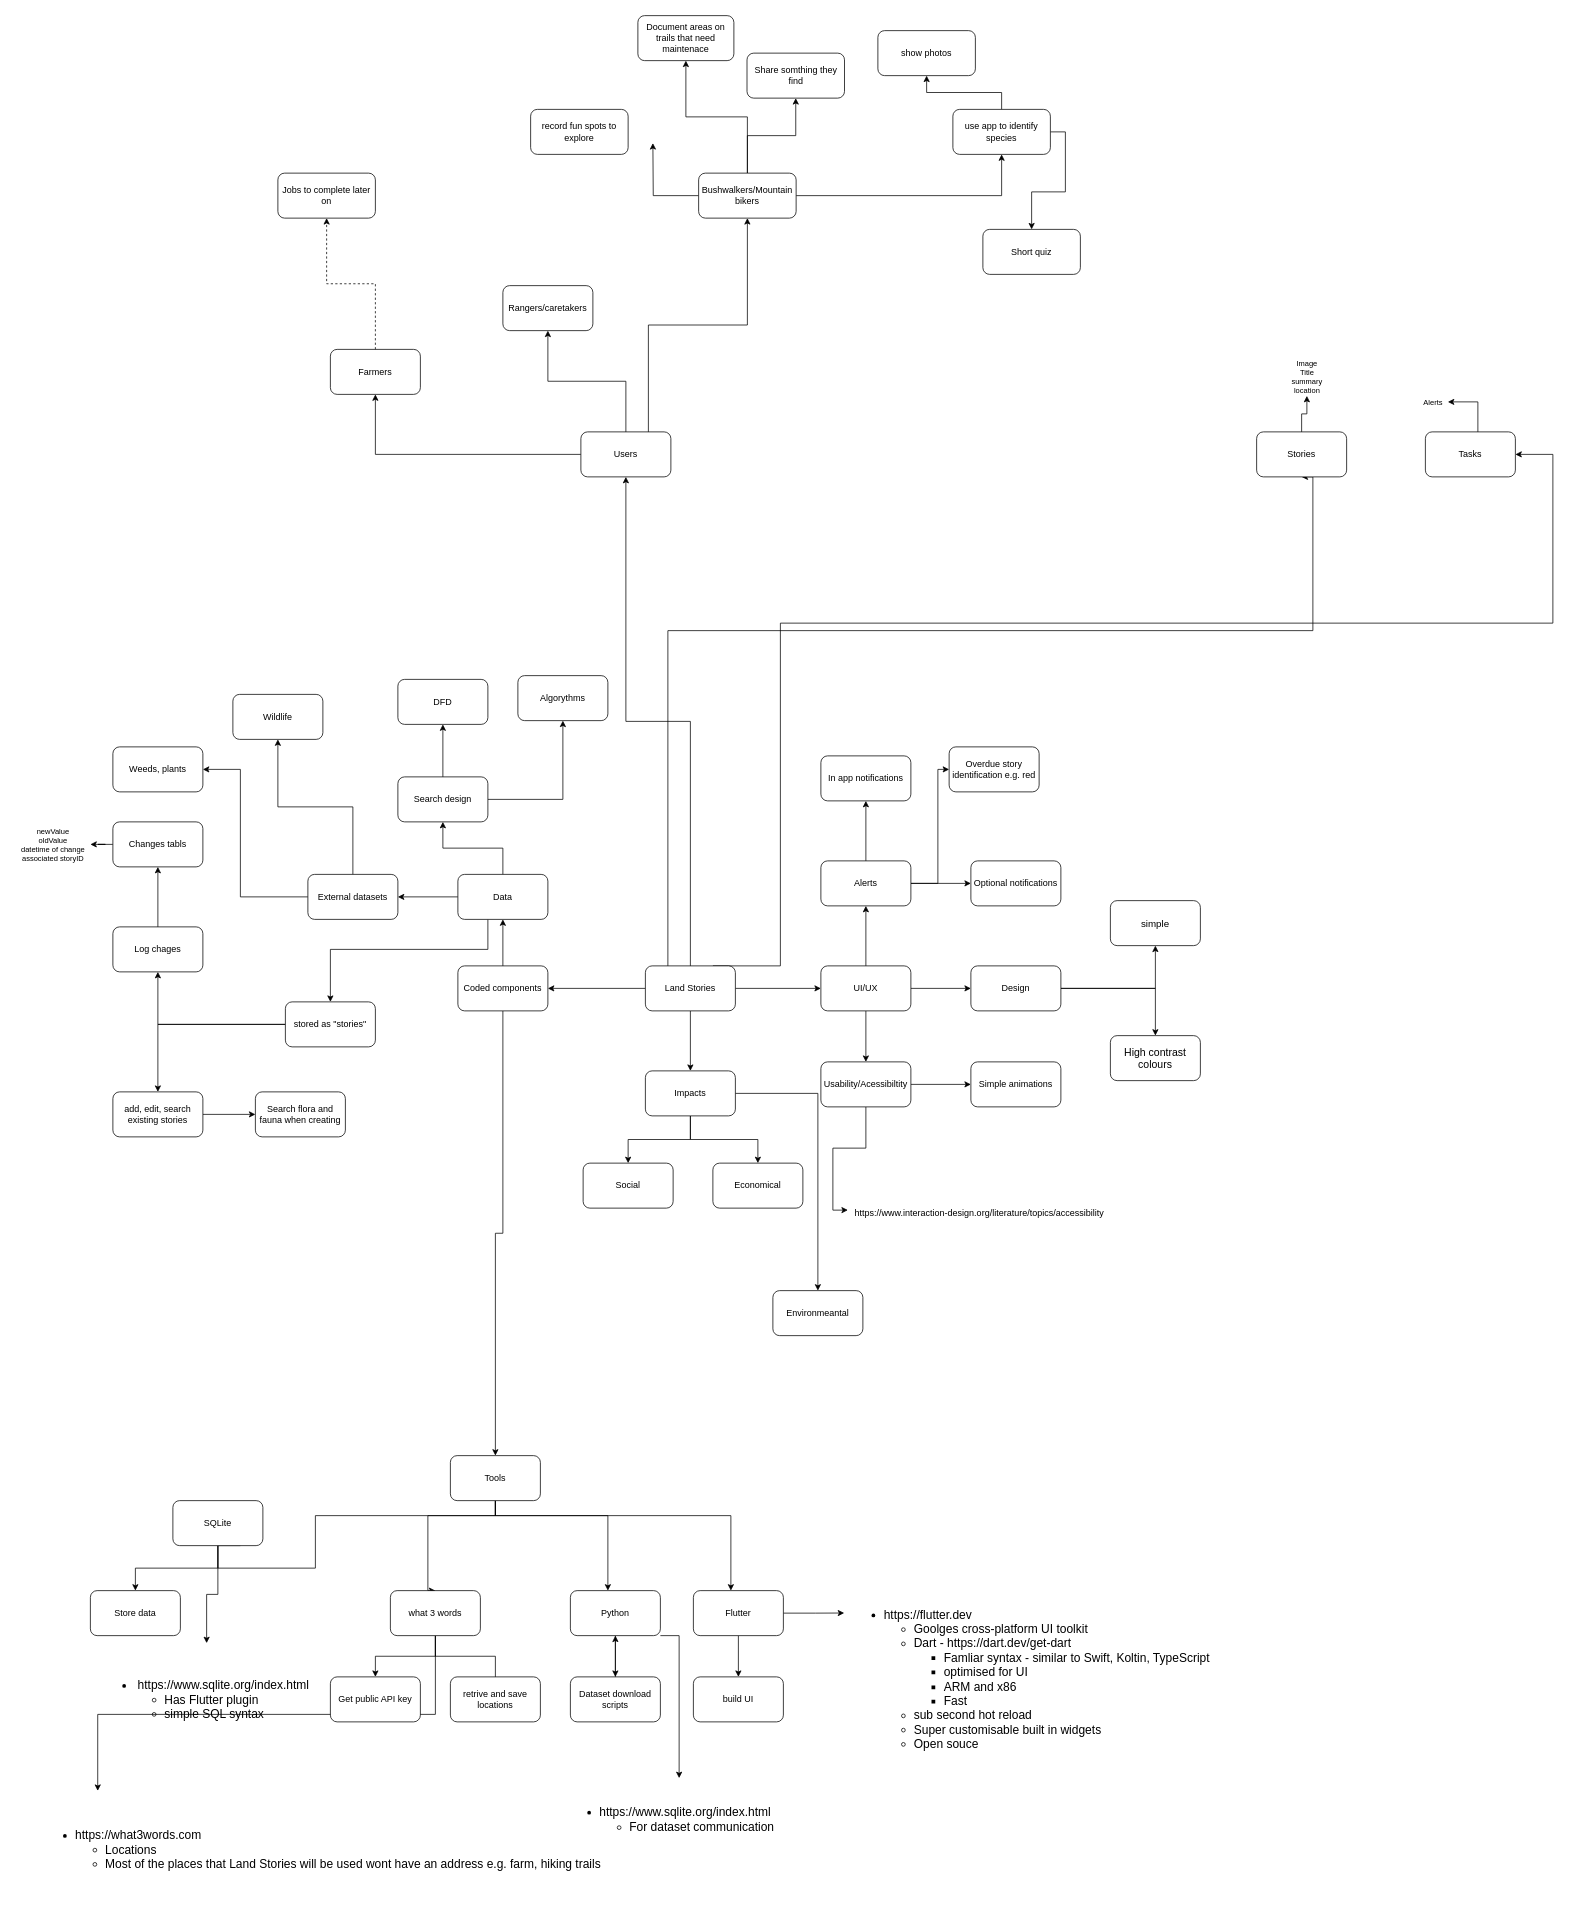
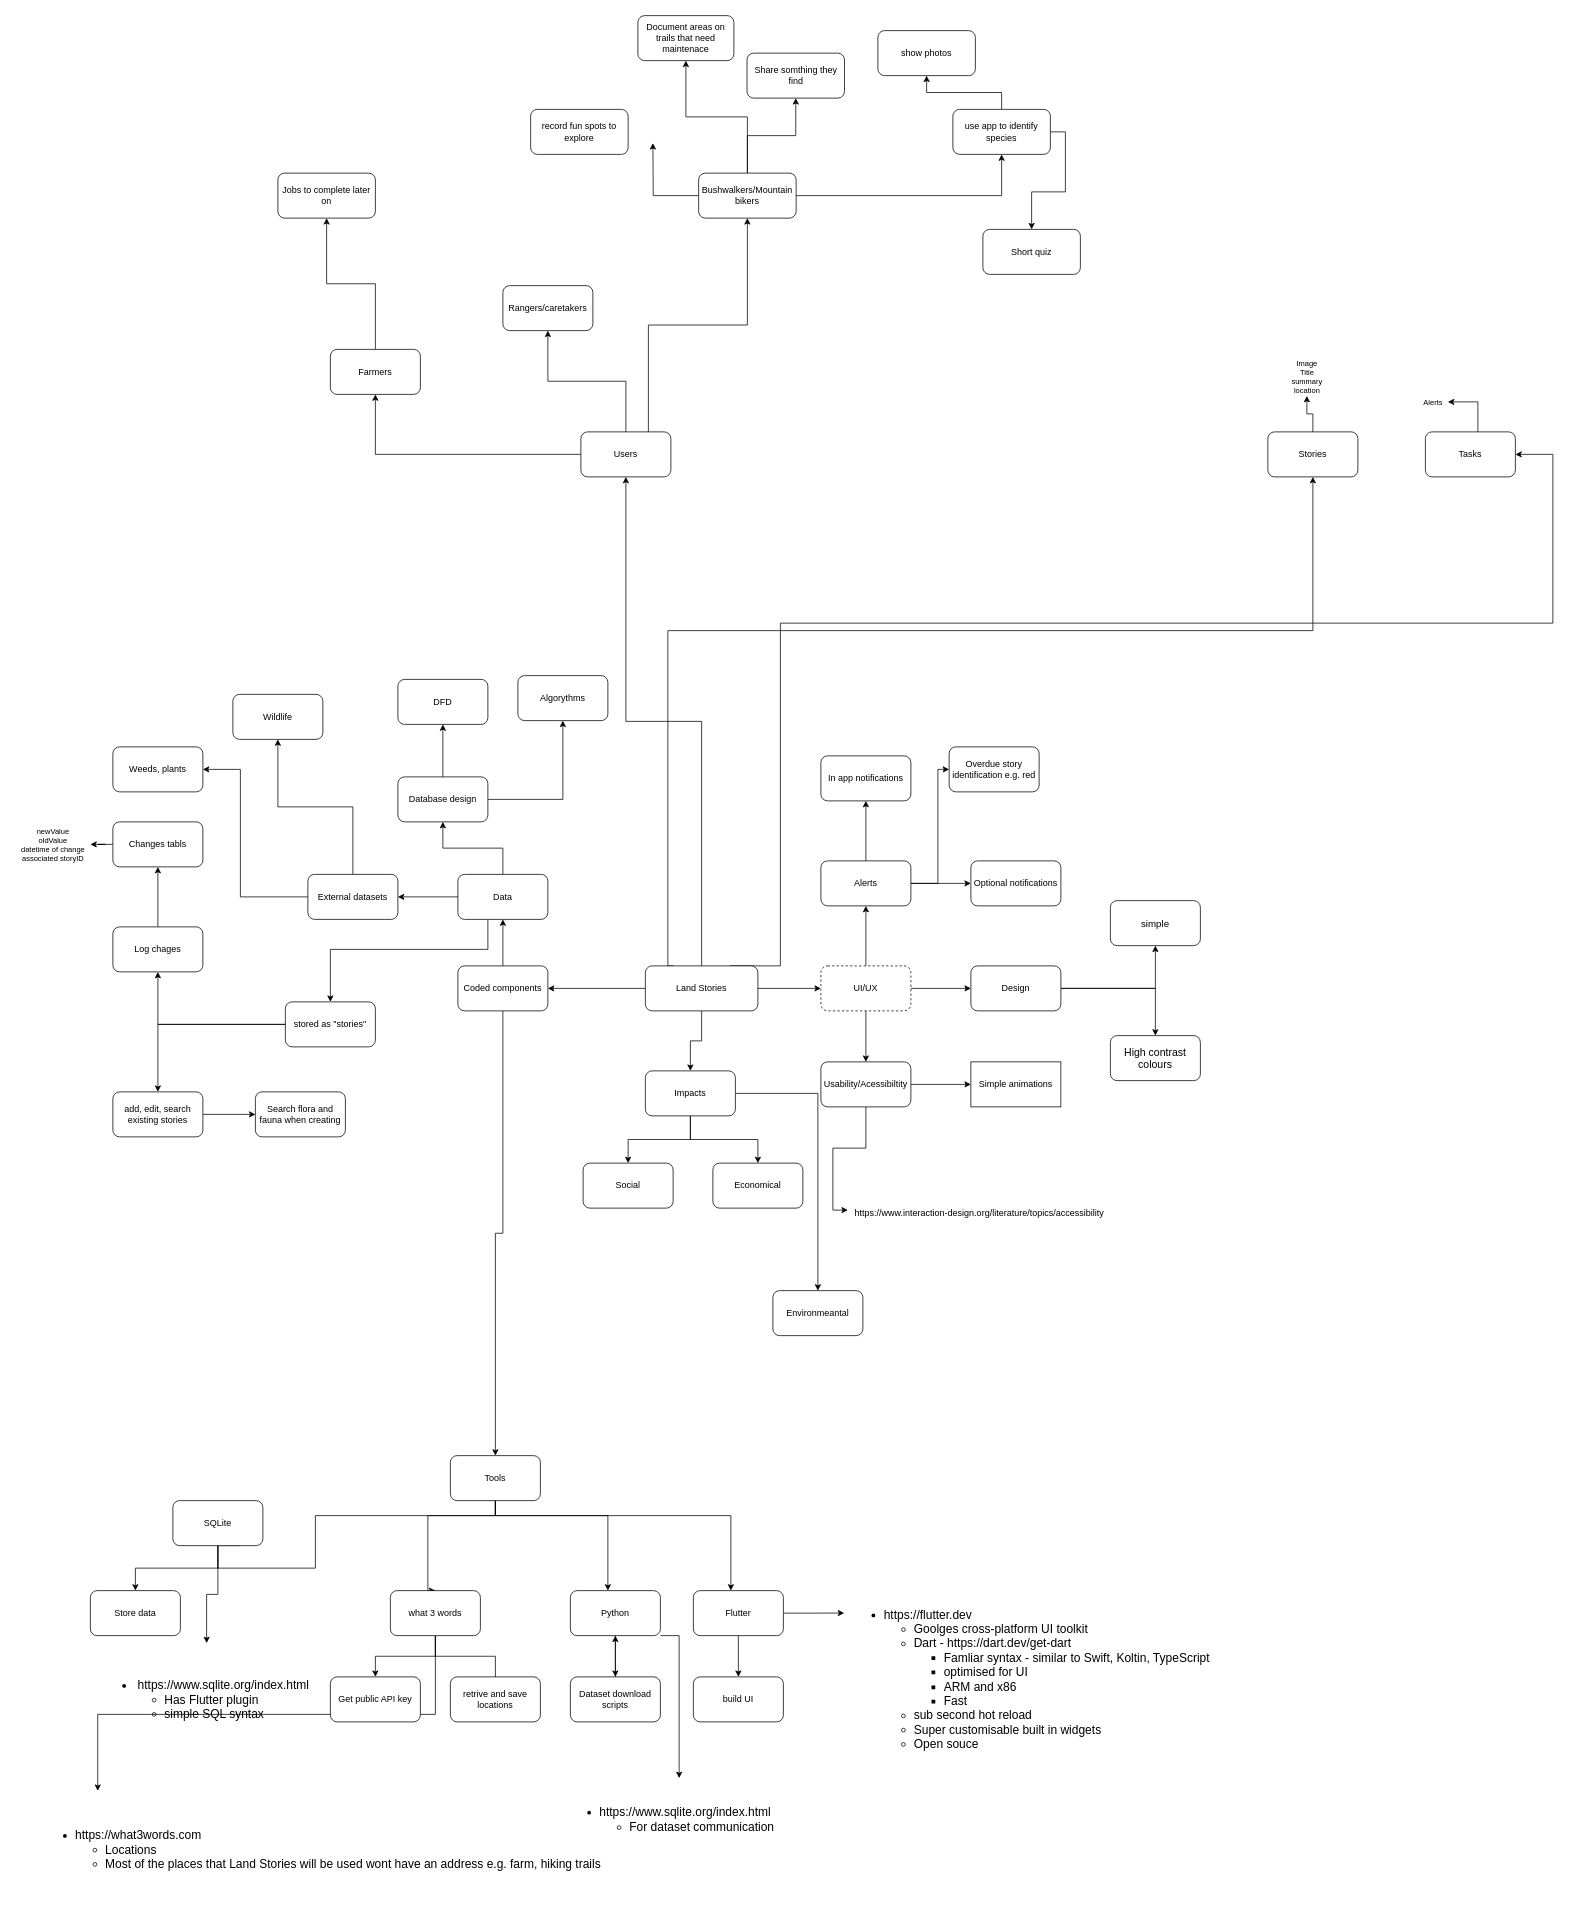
(353, 284) -> (353, 284)
(1302, 454) -> (1313, 454)
(443, 799) -> (443, 799)
(690, 988) -> (702, 988)
(866, 988) -> (866, 988)
(1016, 1084) -> (1016, 1084)
